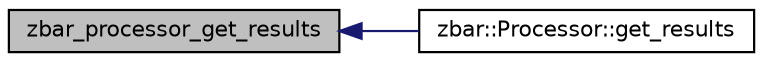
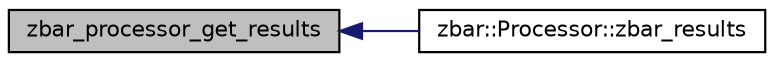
(587, 31) -> (592, 31)
